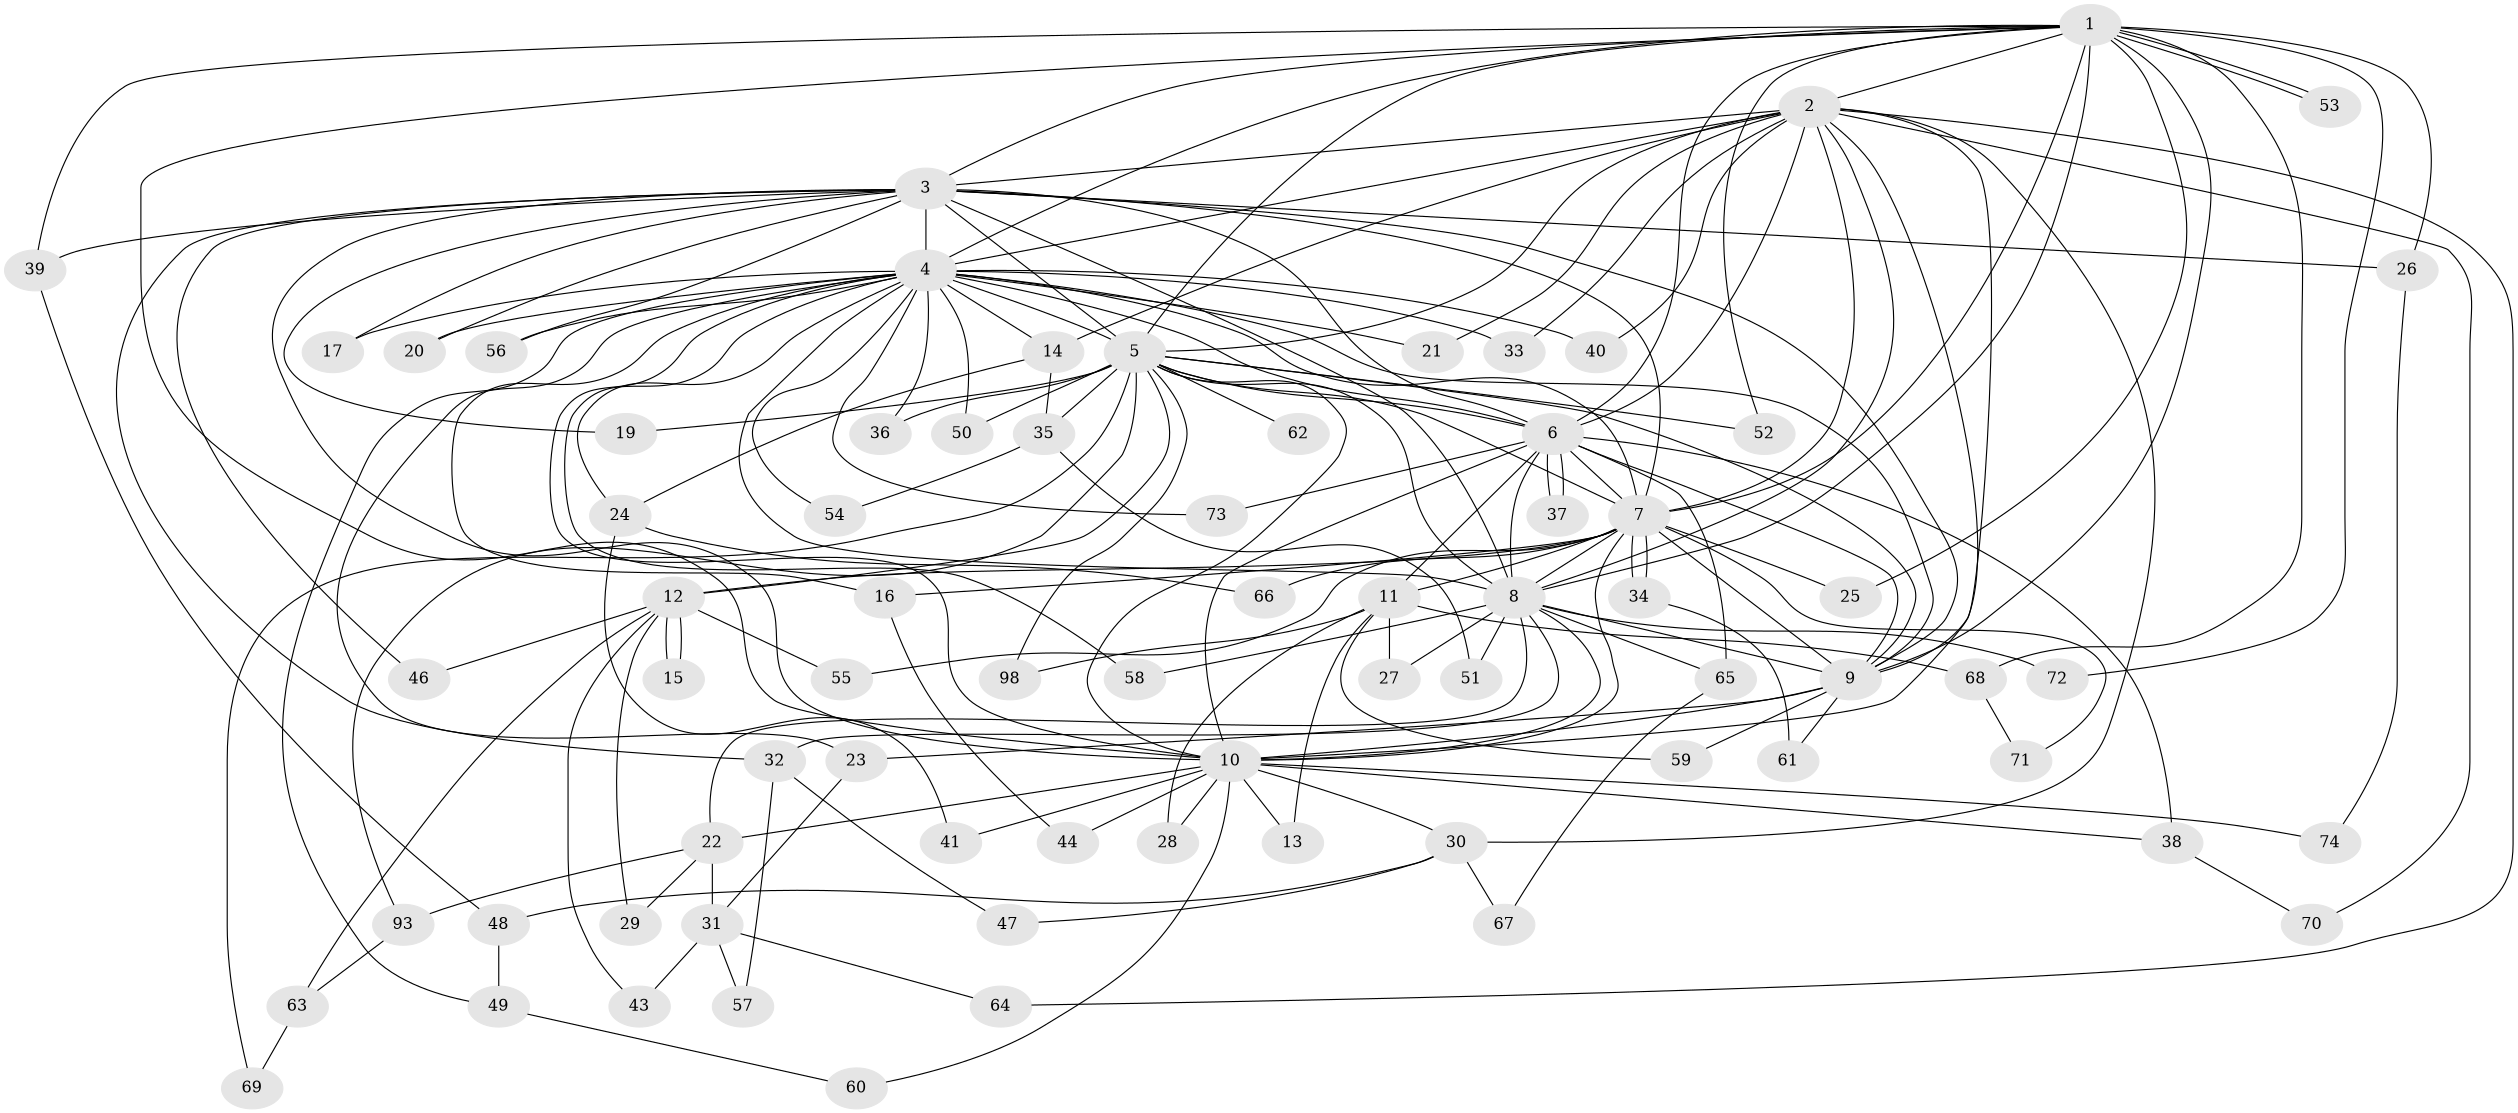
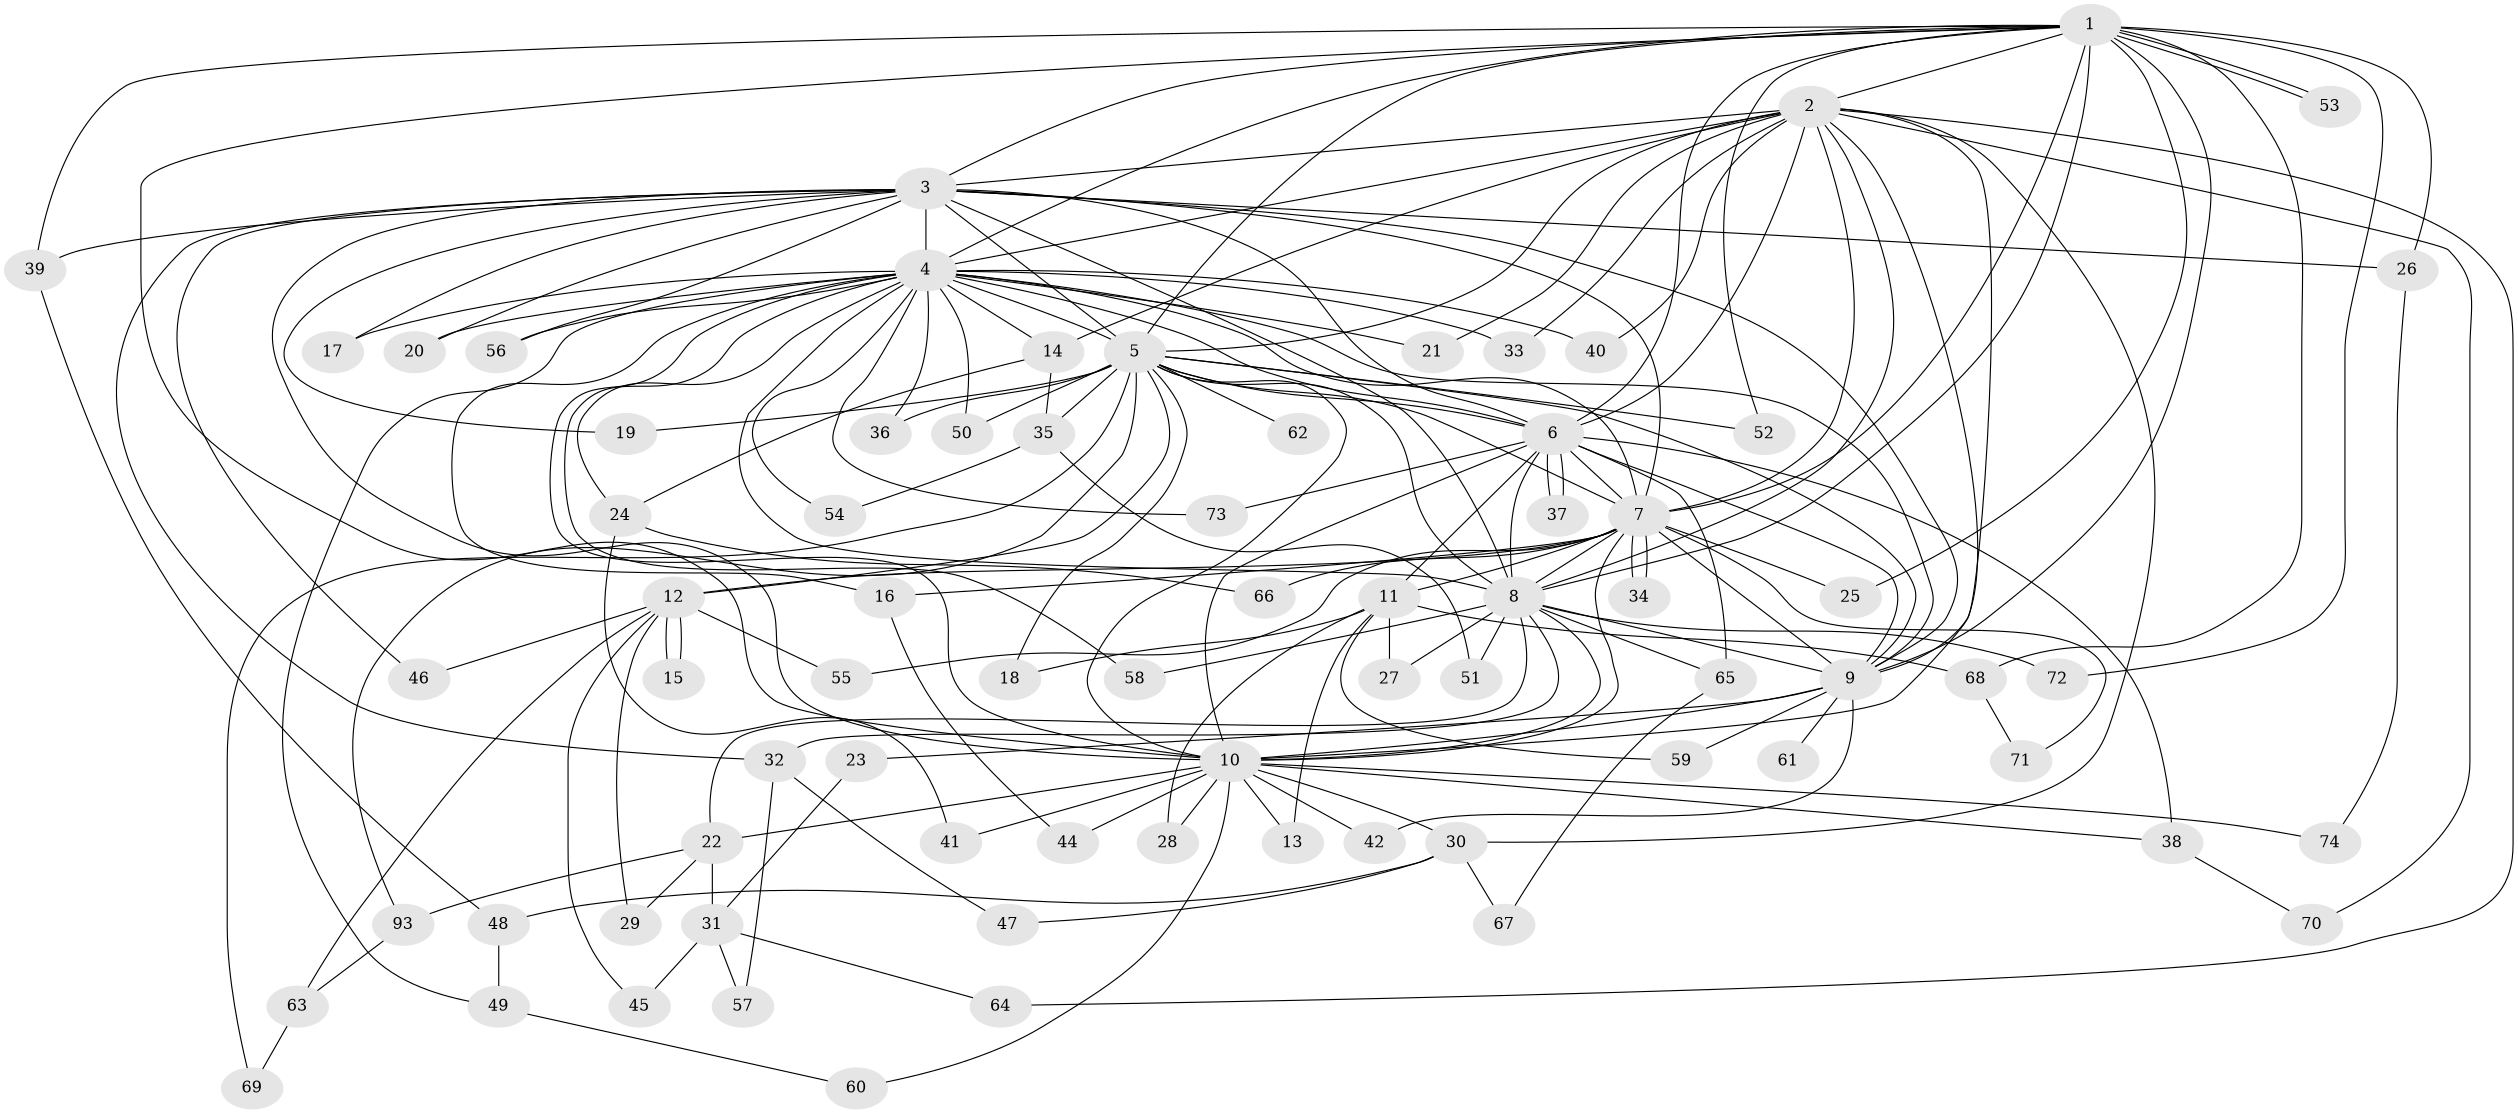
(354, 540) -> none
(1773, 668) -> none
(1010, 679) -> (1010, 679)
none -> (1375, 843)
(640, 1007) -> (640, 1007)
